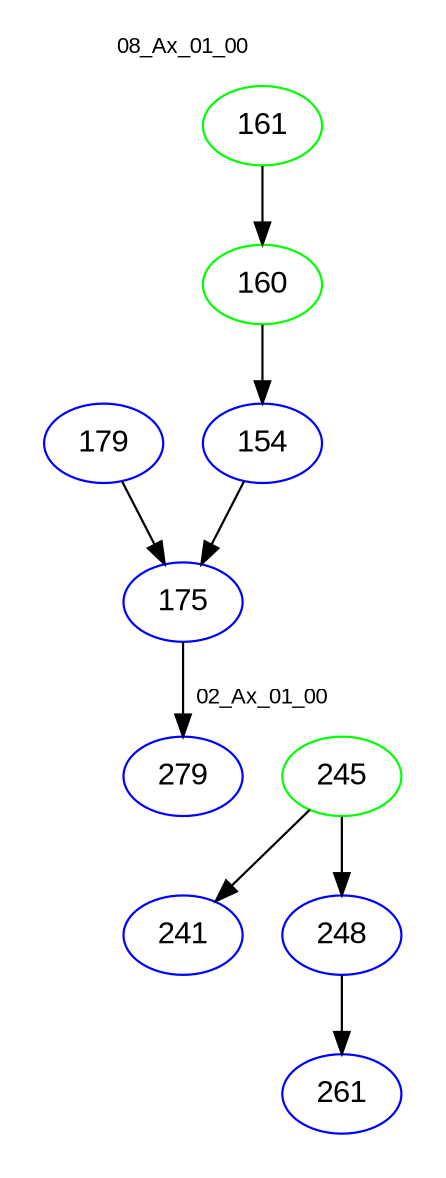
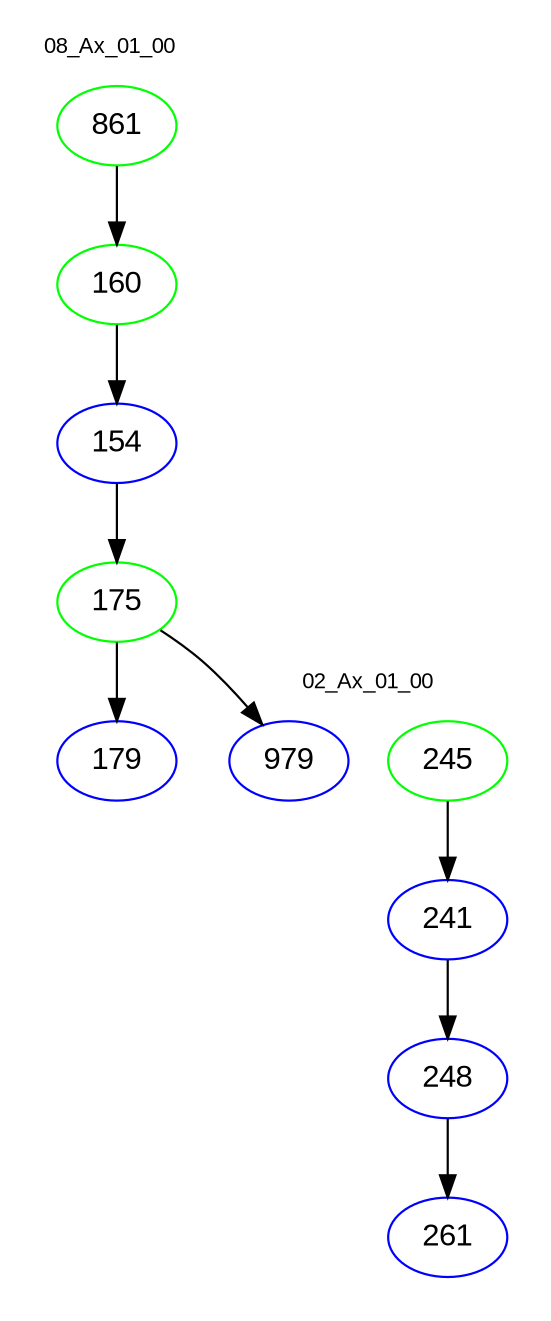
(262, 126) -> (117, 126)
(138, 513) -> (117, 671)
(183, 602) -> (117, 602)
(183, 776) -> (289, 761)
(342, 845) -> (448, 988)
